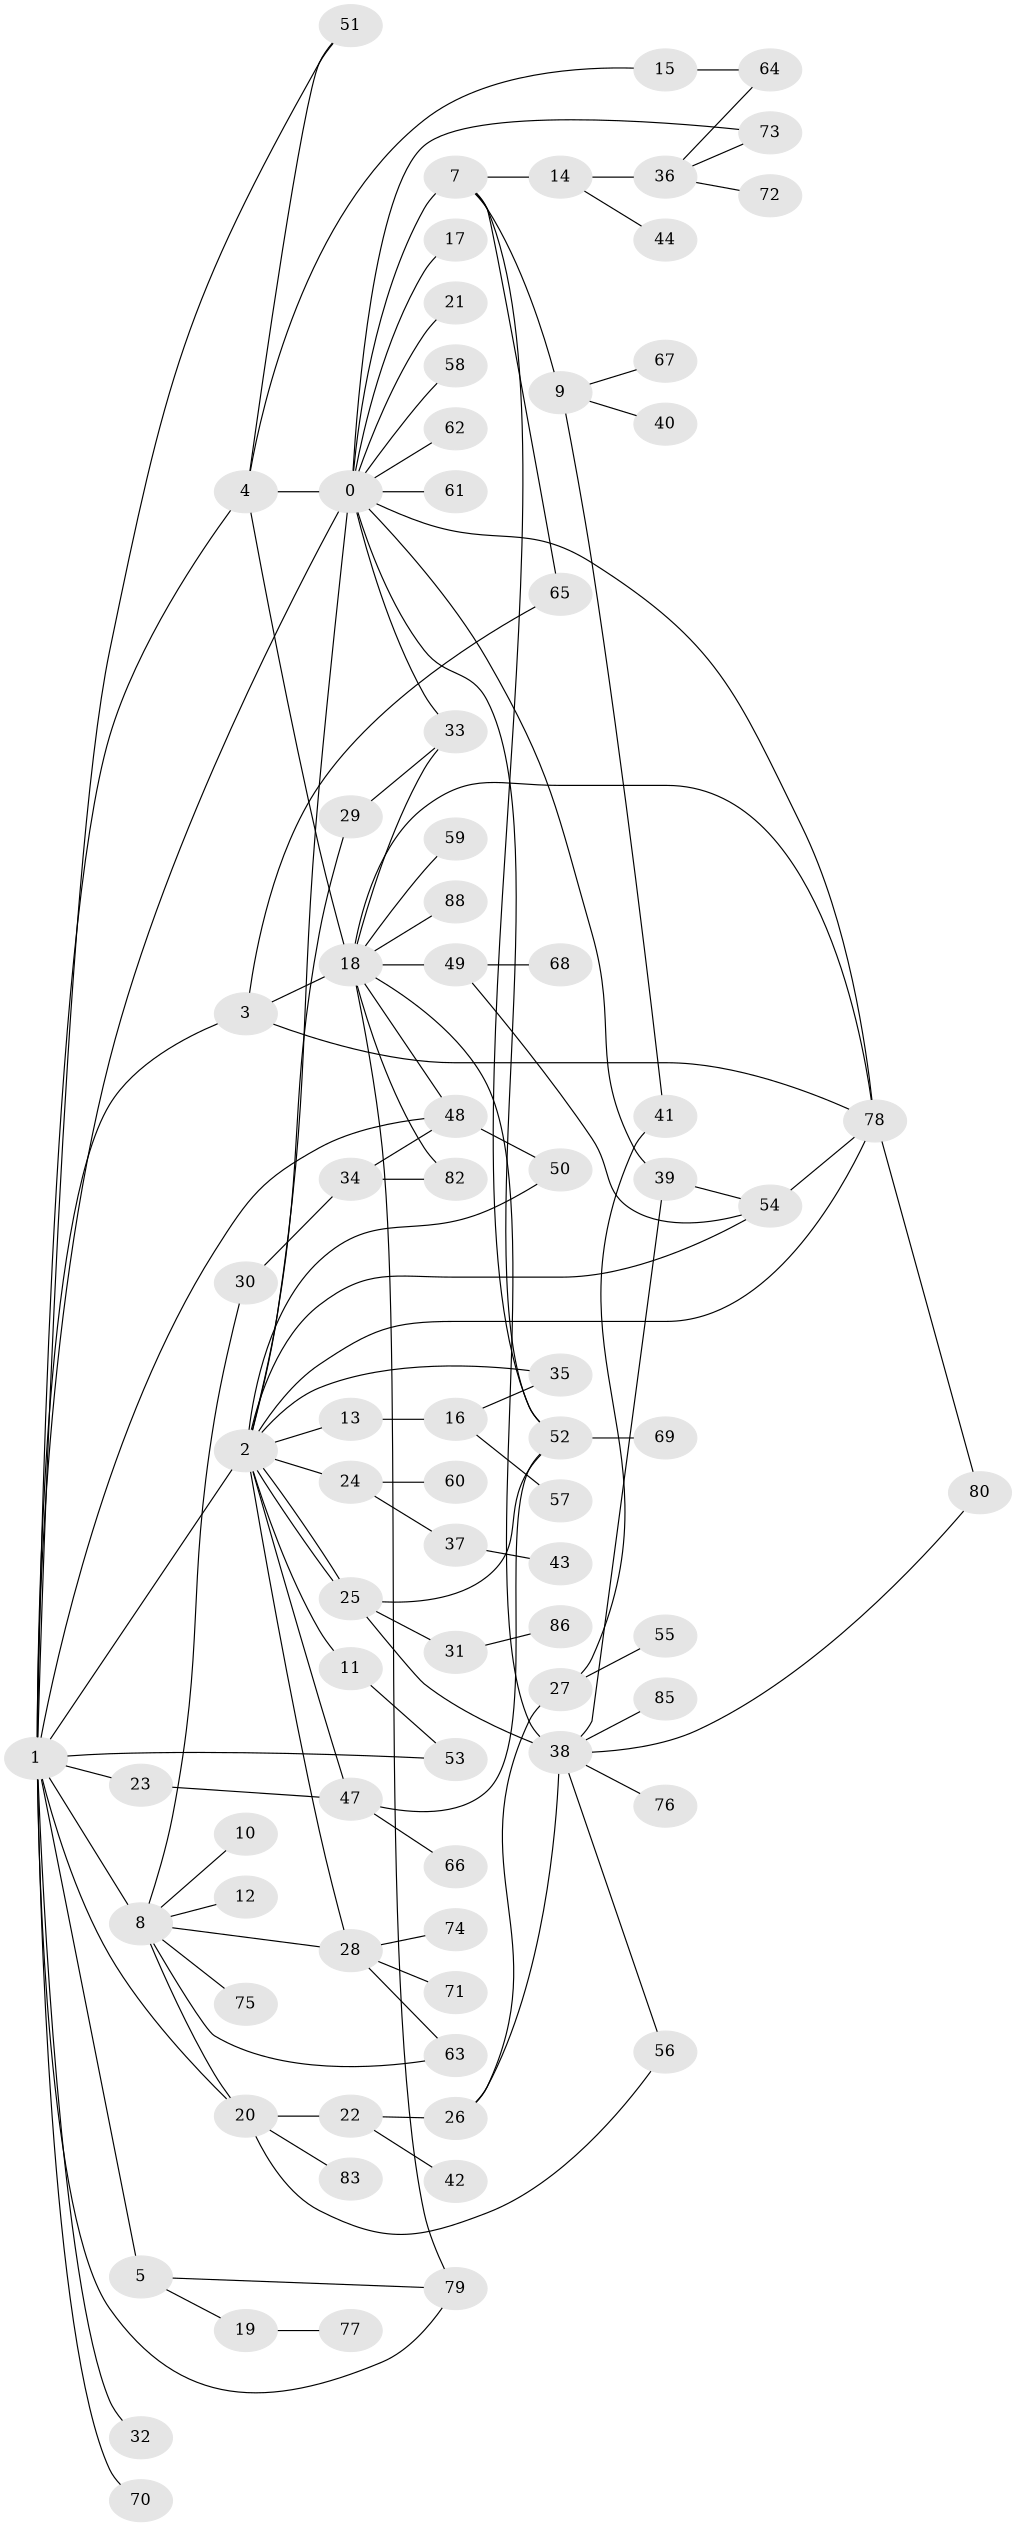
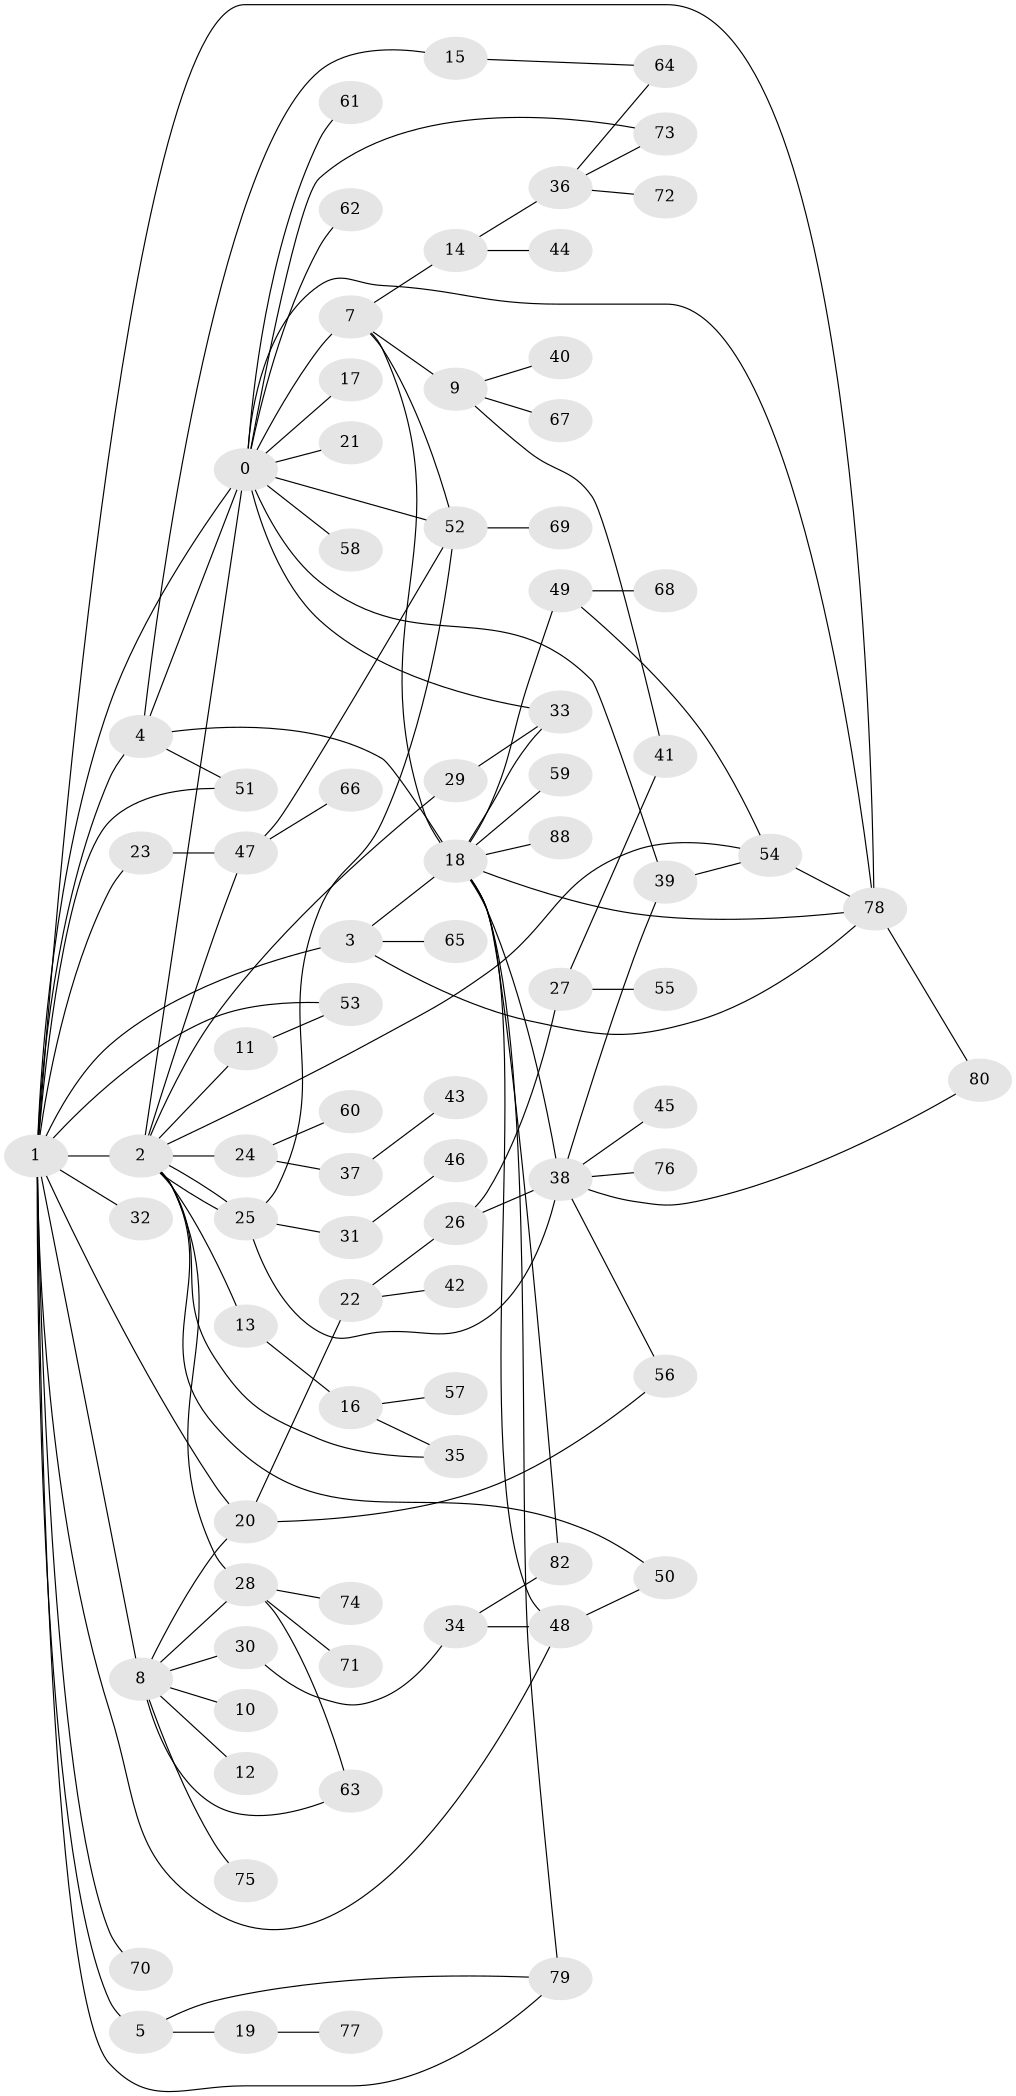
(528, 420) -> (410, 587)
(583, 1321) -> (345, 5)
(560, 1627) -> (456, 1161)
(665, 1699) -> (665, 1107)
(351, 2179) -> none
